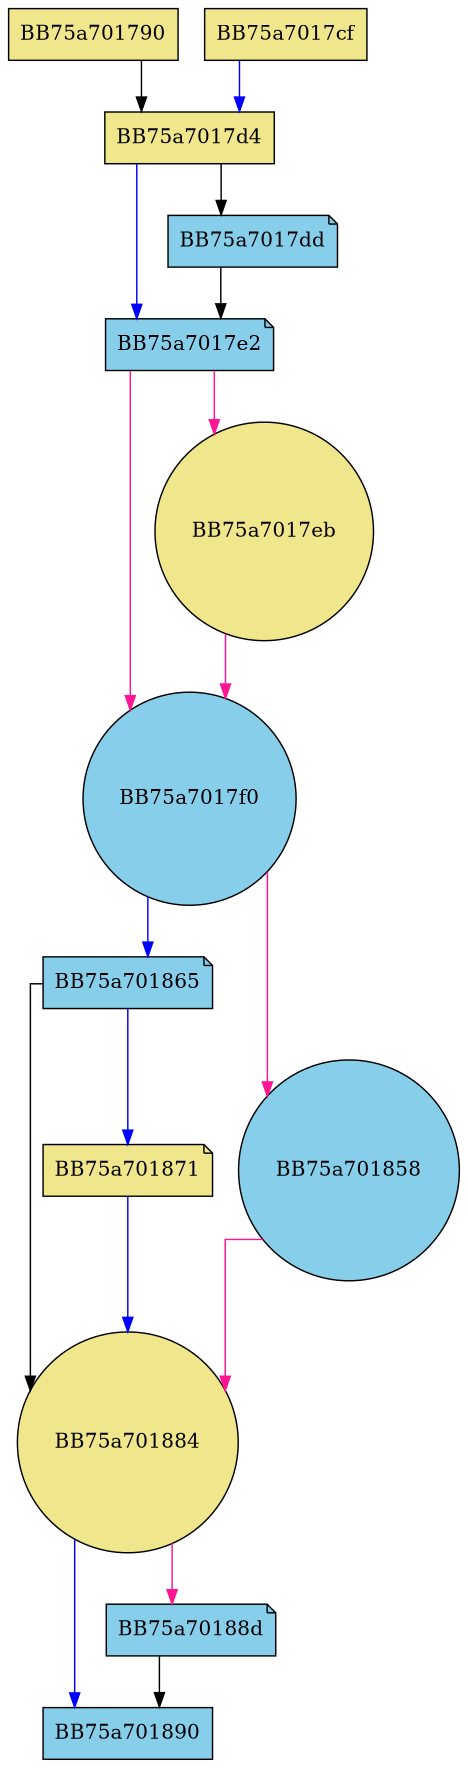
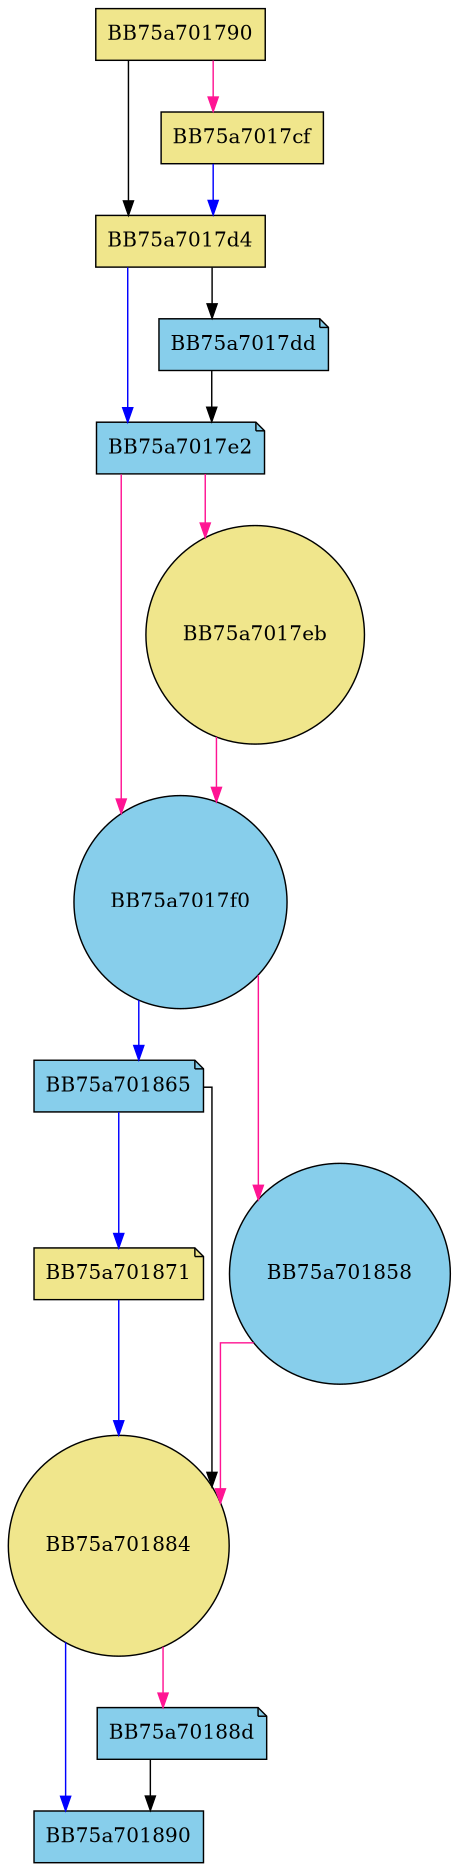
none -> (213, 79)
